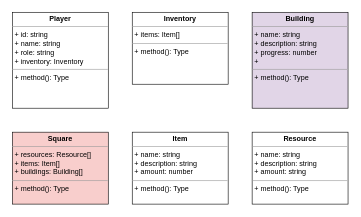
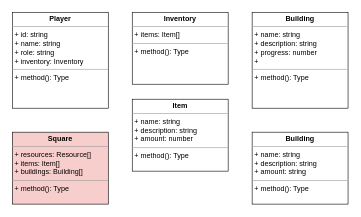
(300, 60) -> (300, 60)
(289, 154) -> (289, 154)
(180, 168) -> (180, 135)
